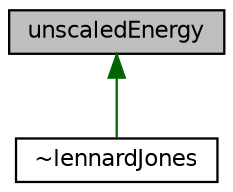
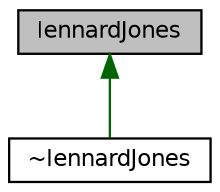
(117, 32) -> (110, 32)
